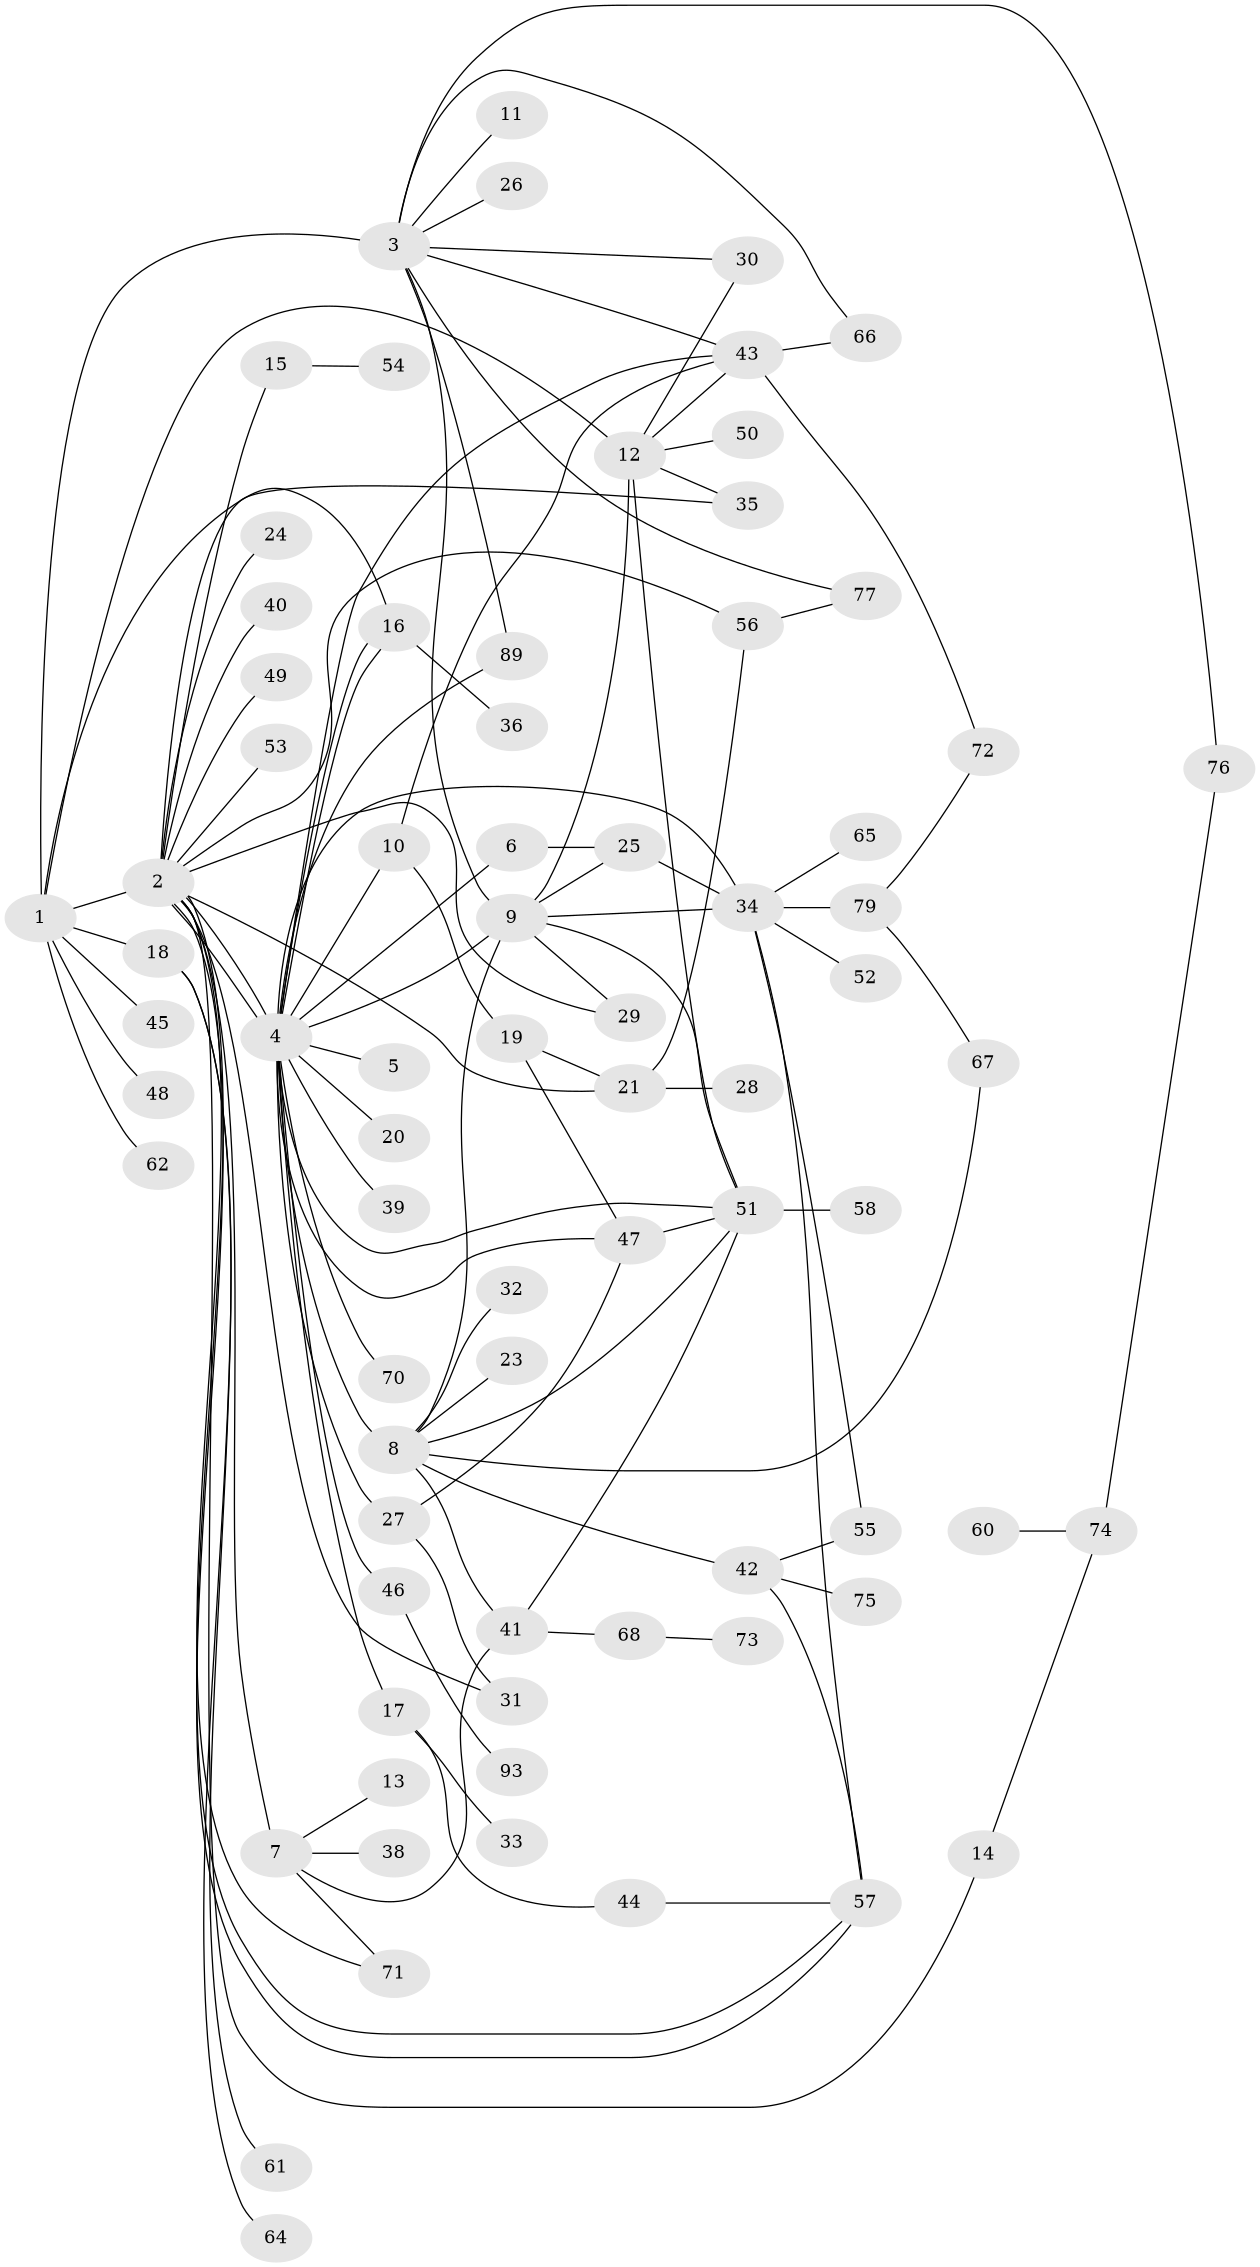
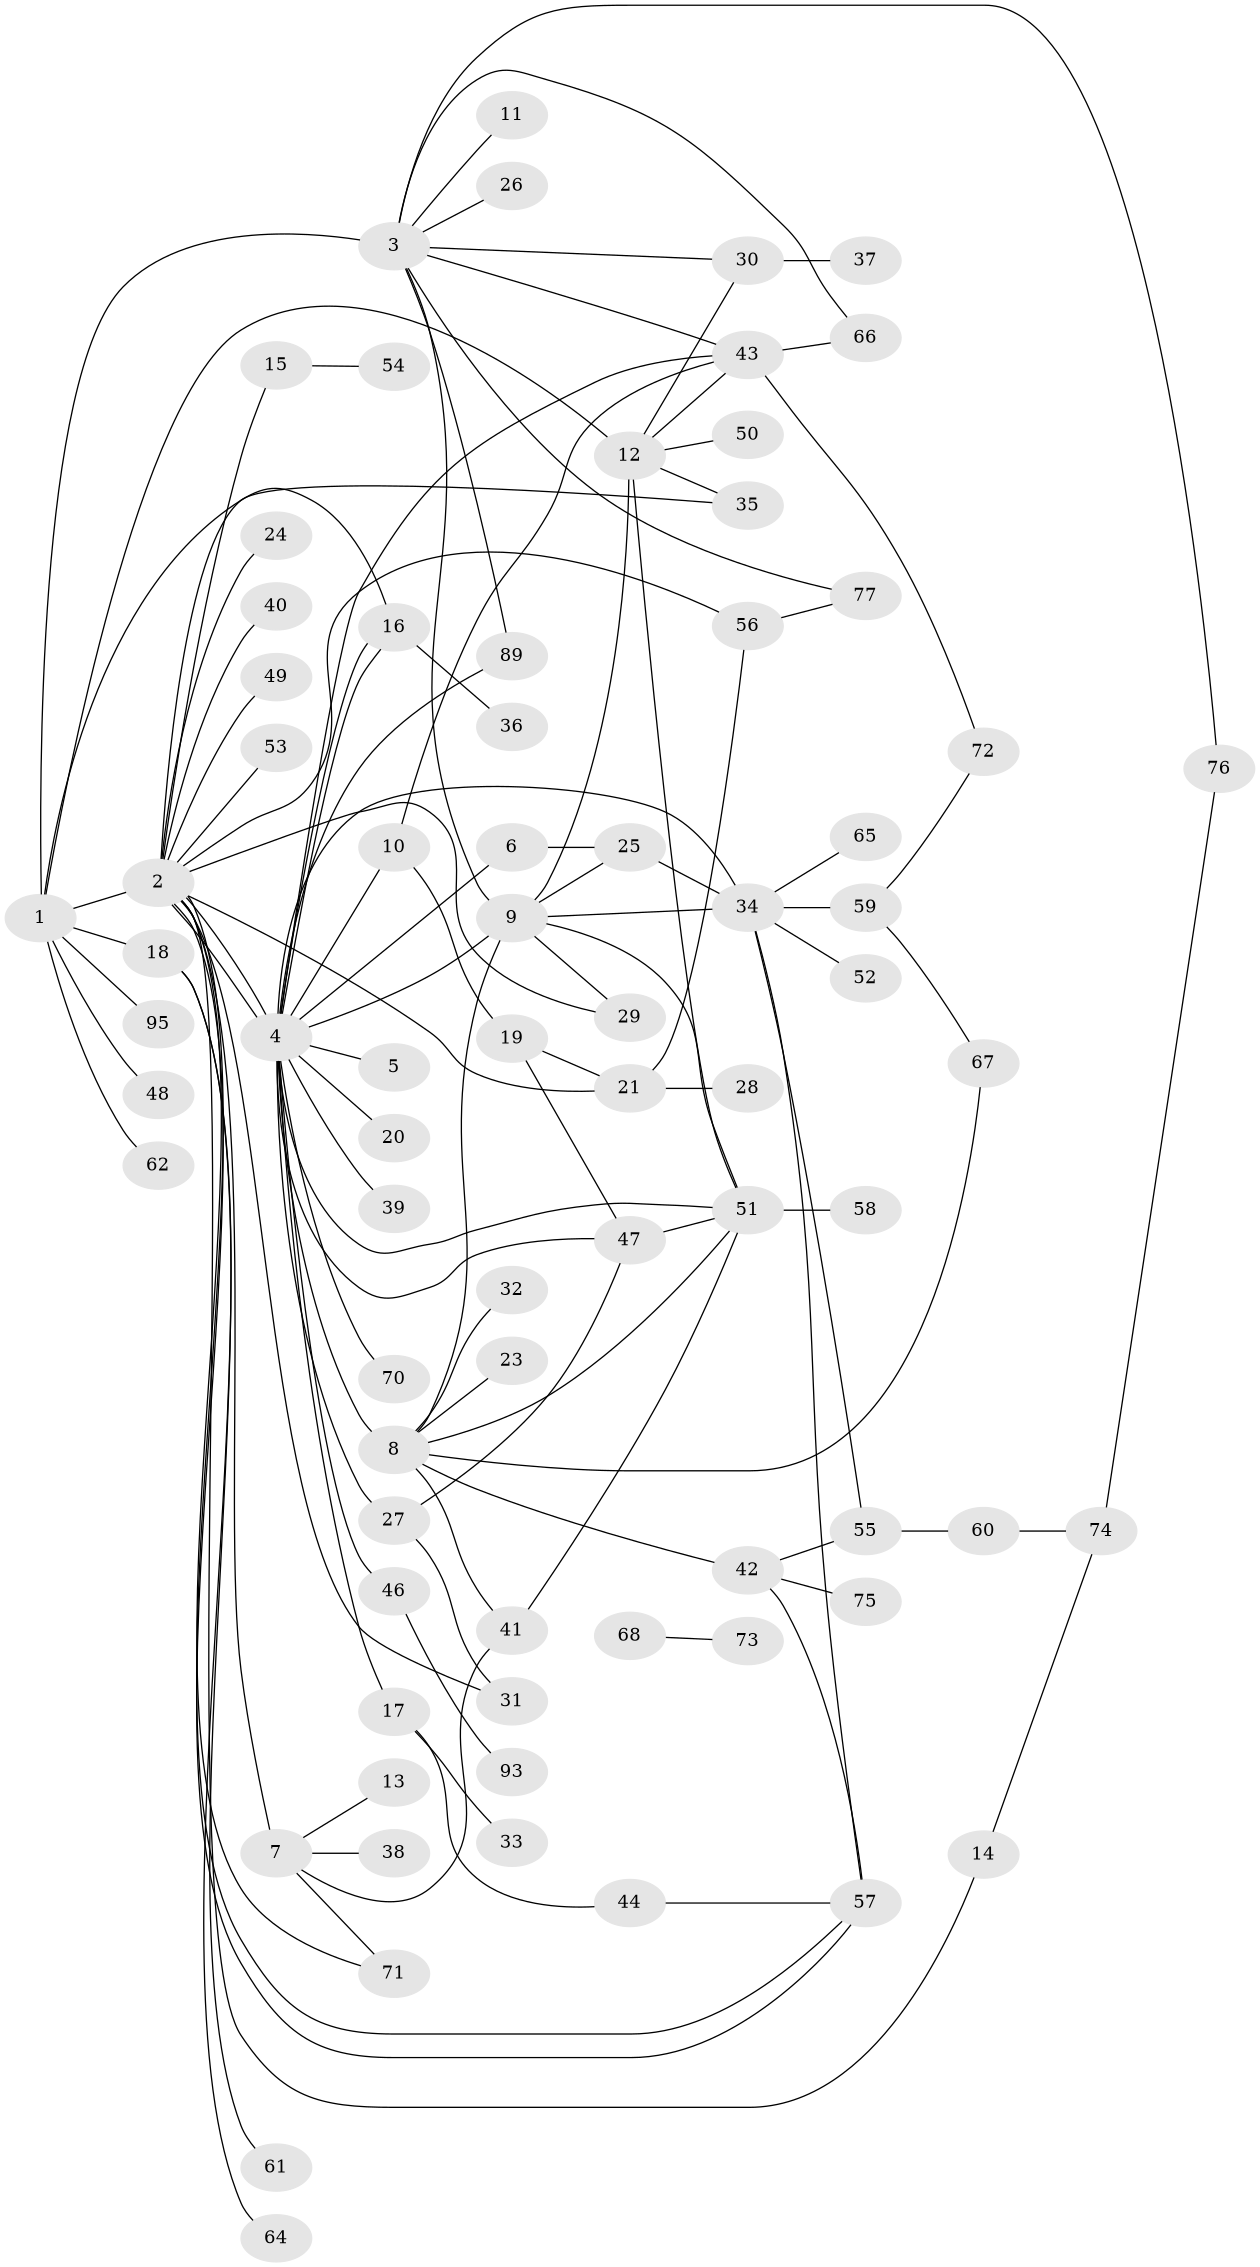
none -> (866, 261)
(866, 908) -> (866, 908)
(158, 1024) -> (158, 1024)
none -> (925, 1531)
(571, 1633) -> none
